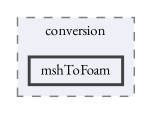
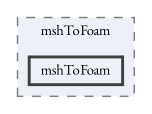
(76, 31) -> (76, 31)
